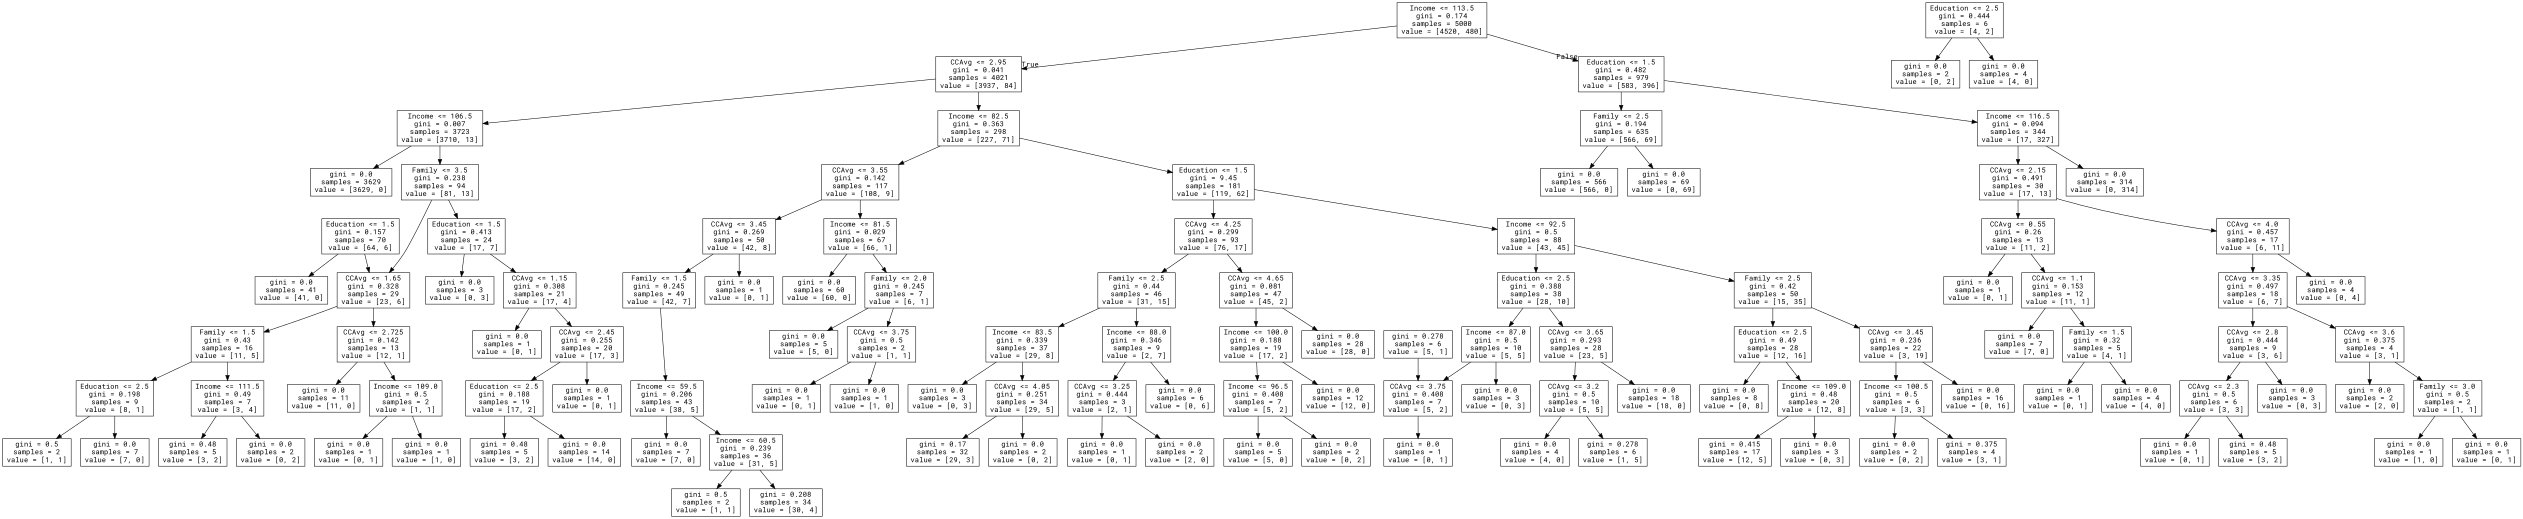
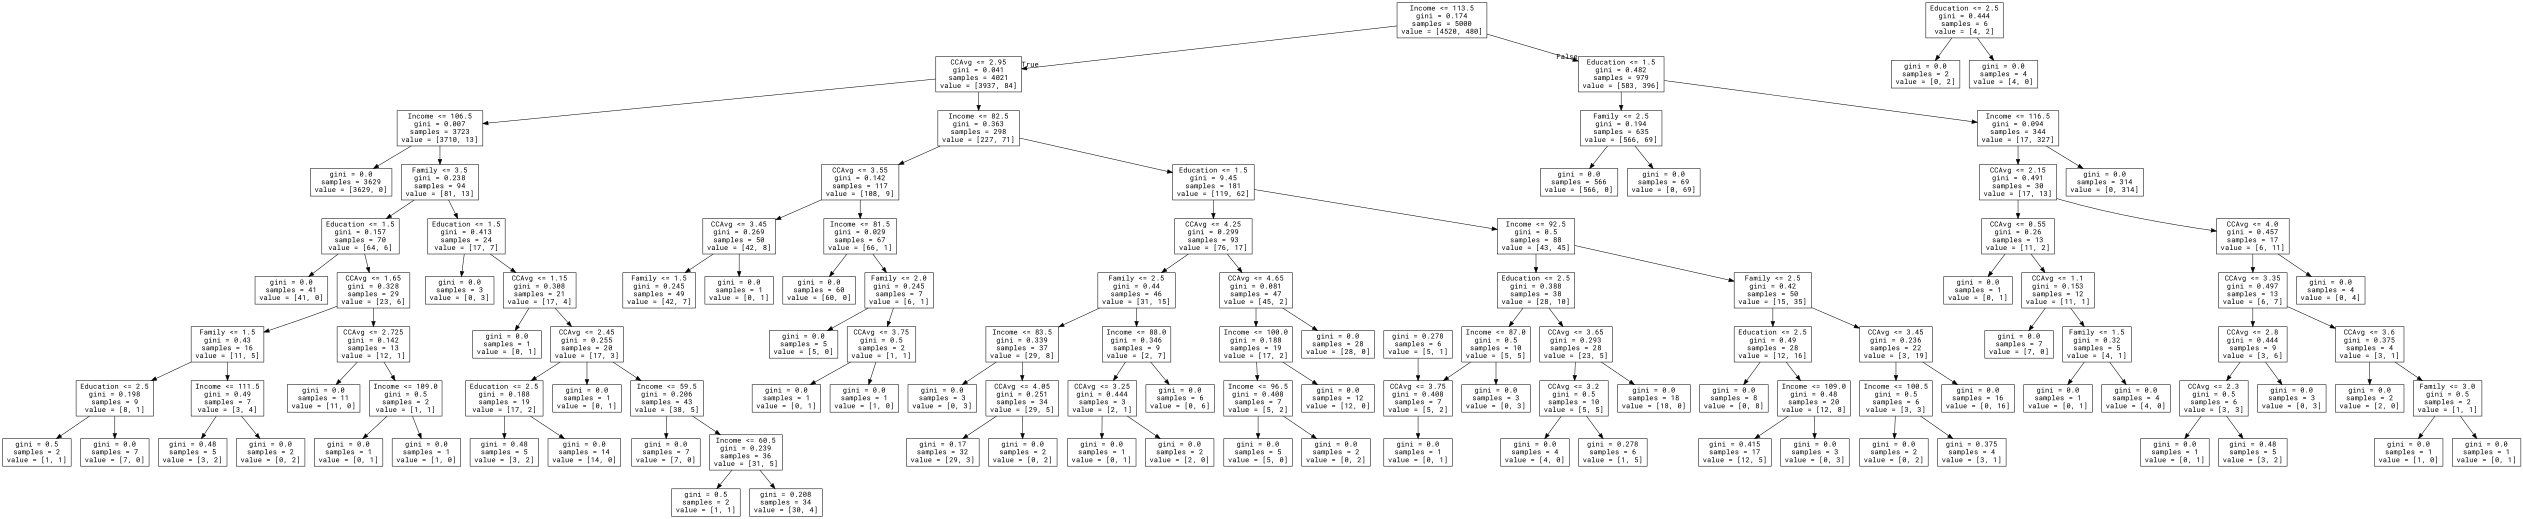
(414, 235) -> (402, 208)
(2253, 290) -> (2253, 290)
(663, 342) -> (625, 370)
